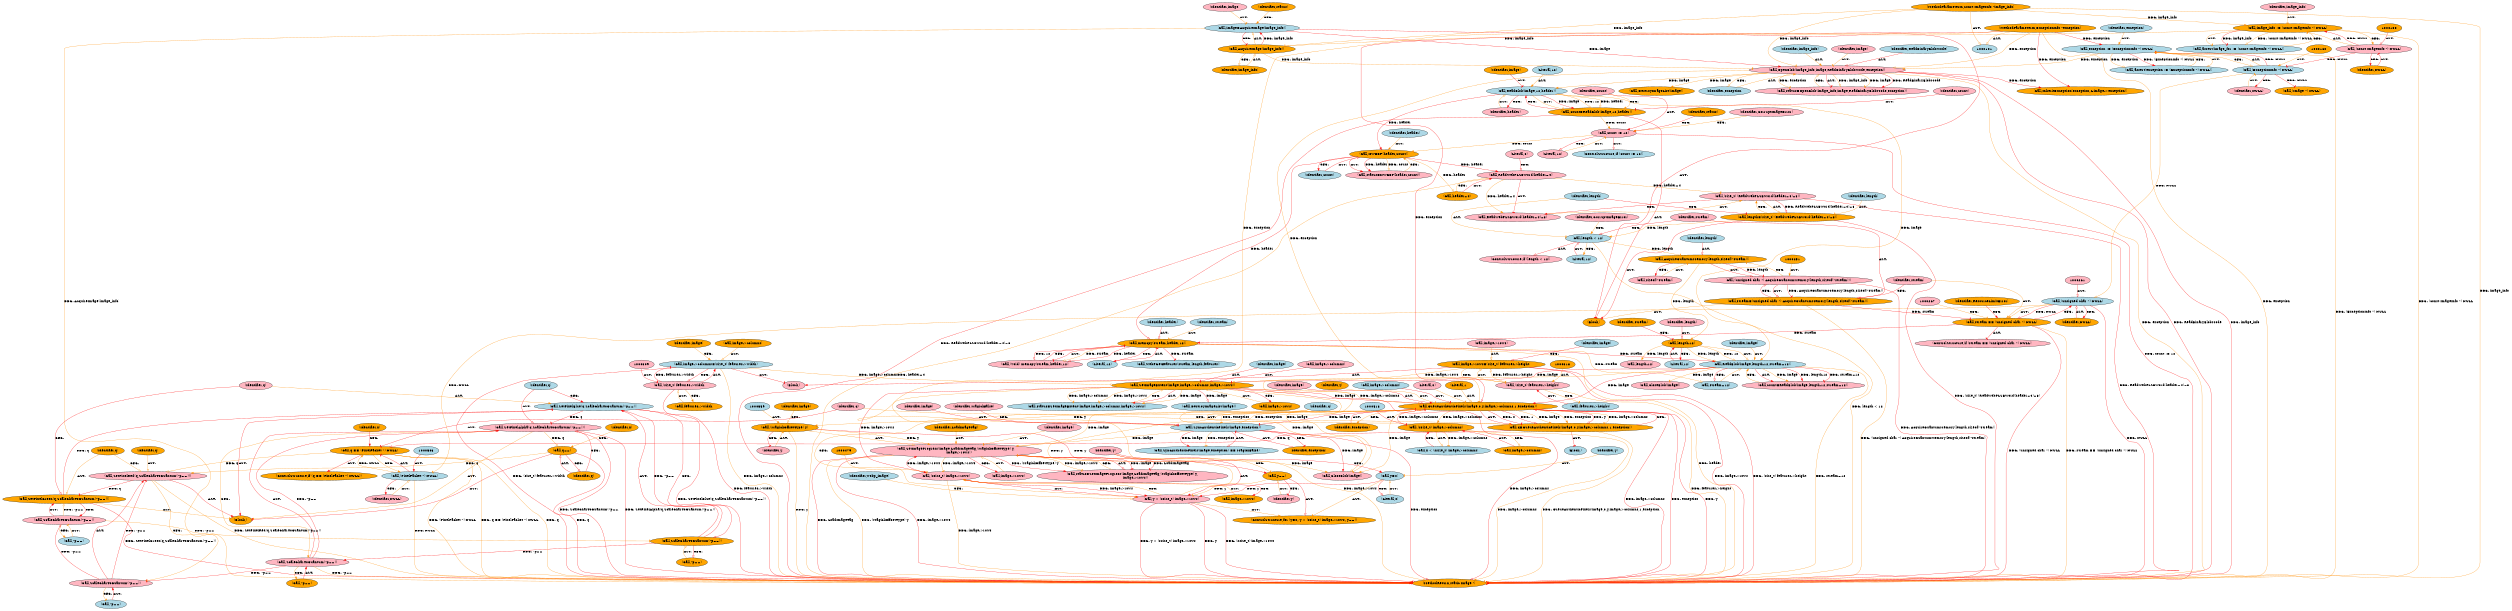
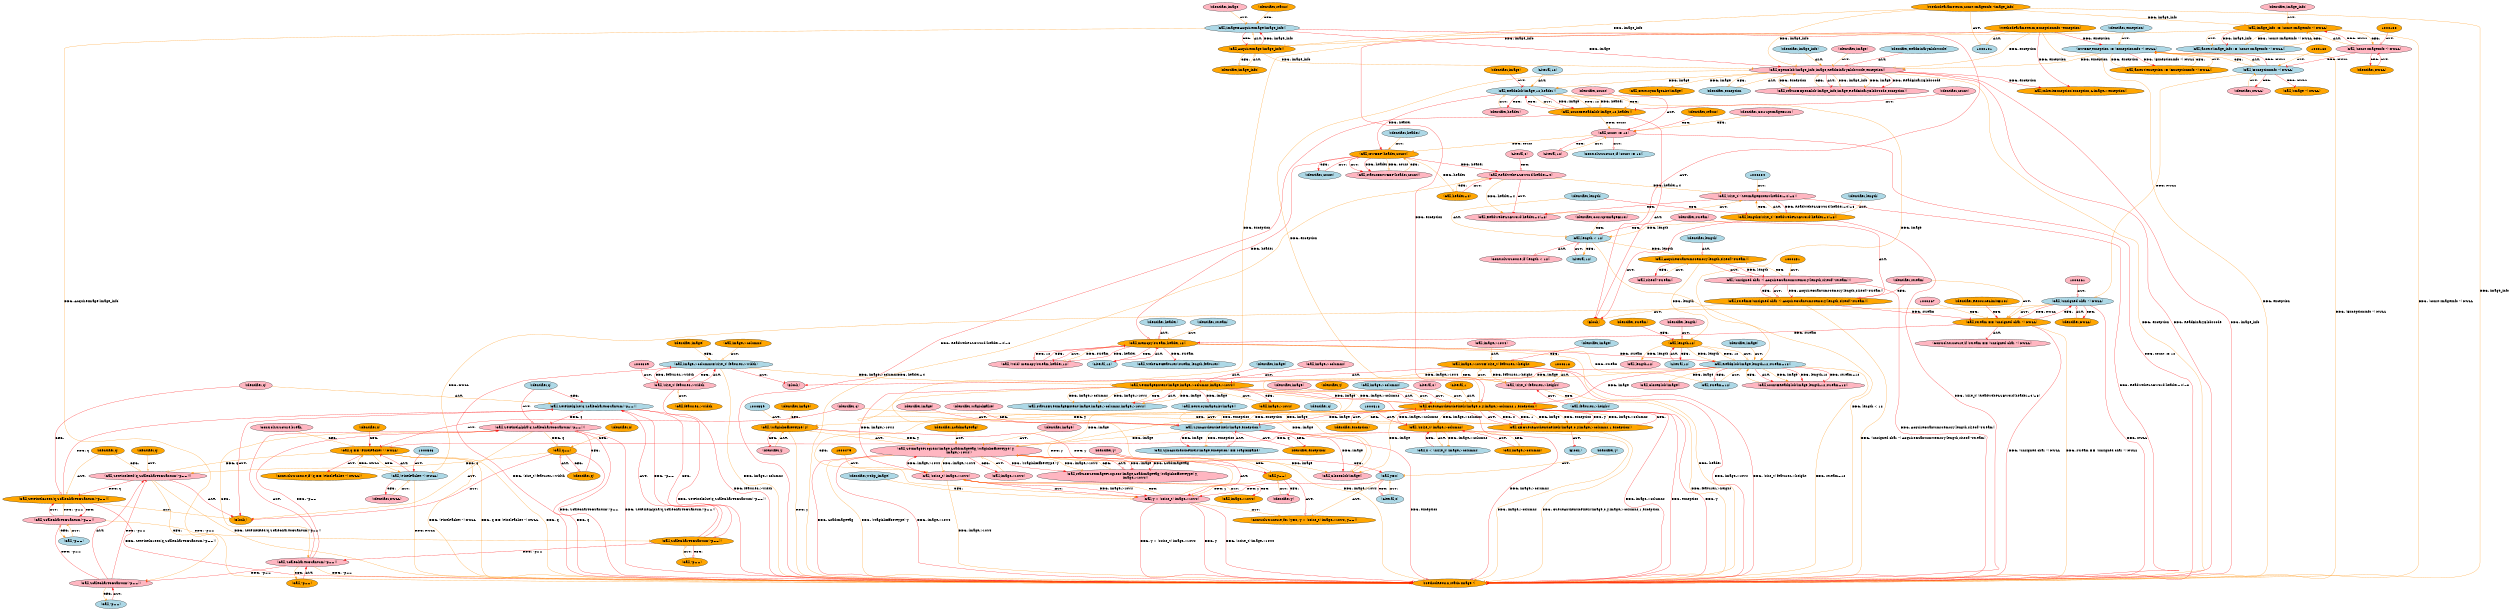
(2117, 49) -> (2117, 49)
(2239, 49) -> (2239, 49)
(2169, 70) -> (2169, 70)
none -> (1758, 175)
(1758, 196) -> (1758, 196)
(689, 394) -> none
none -> (282, 428)
